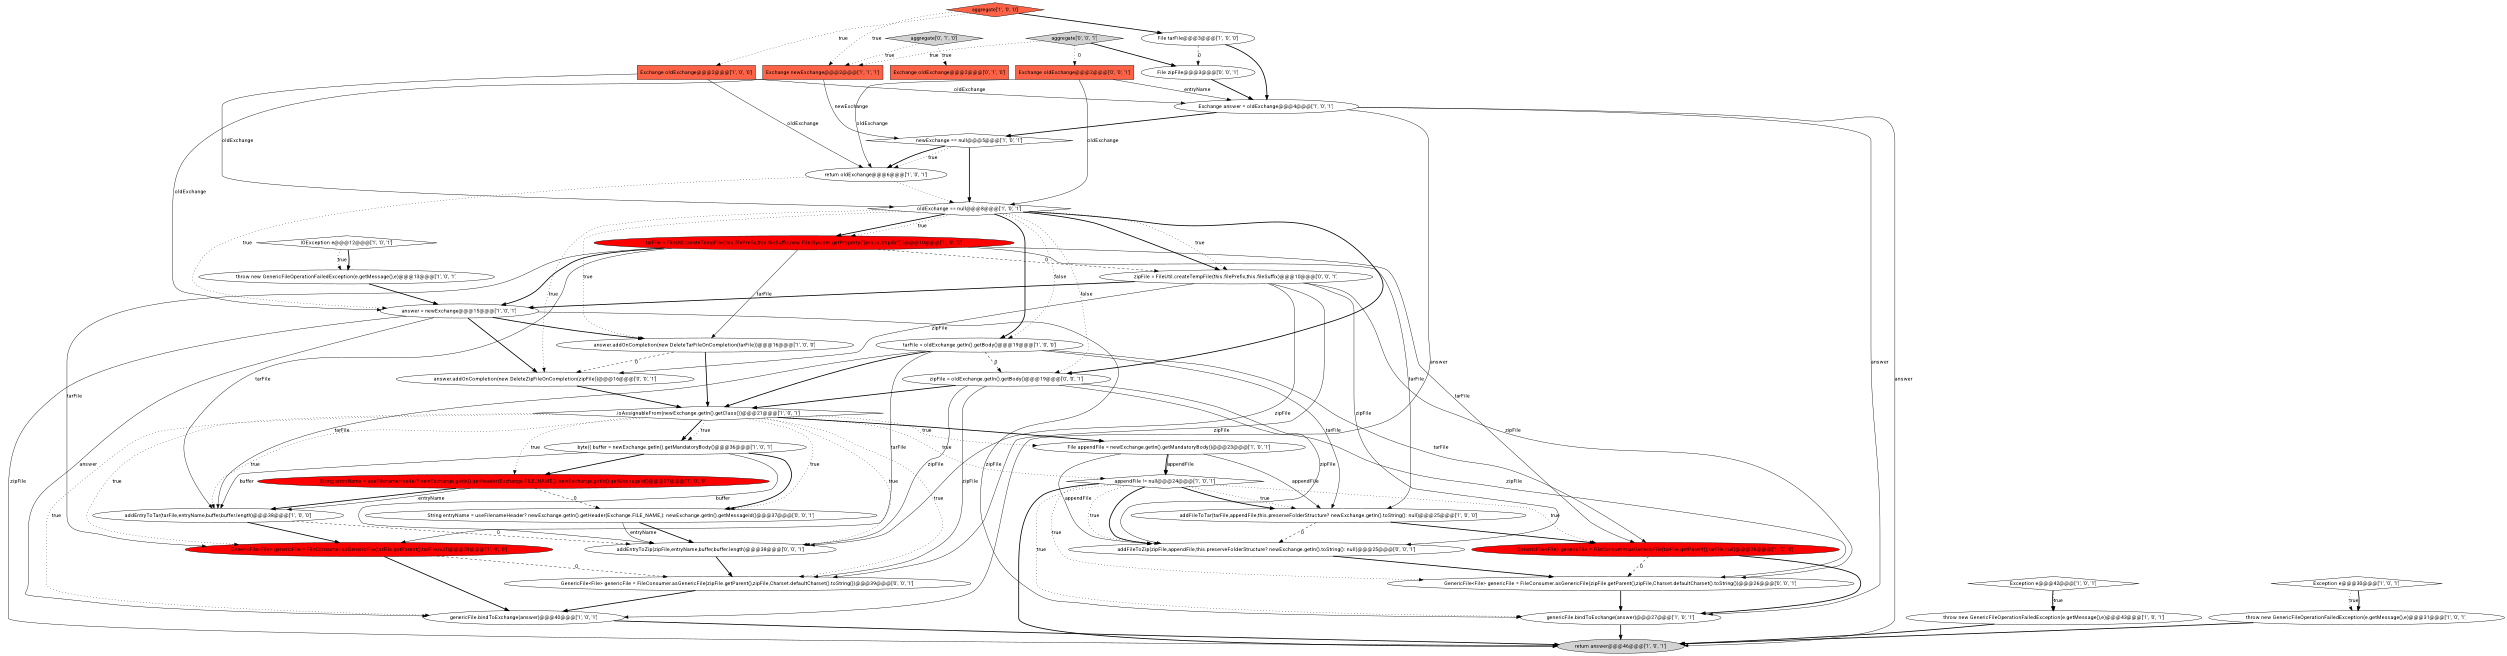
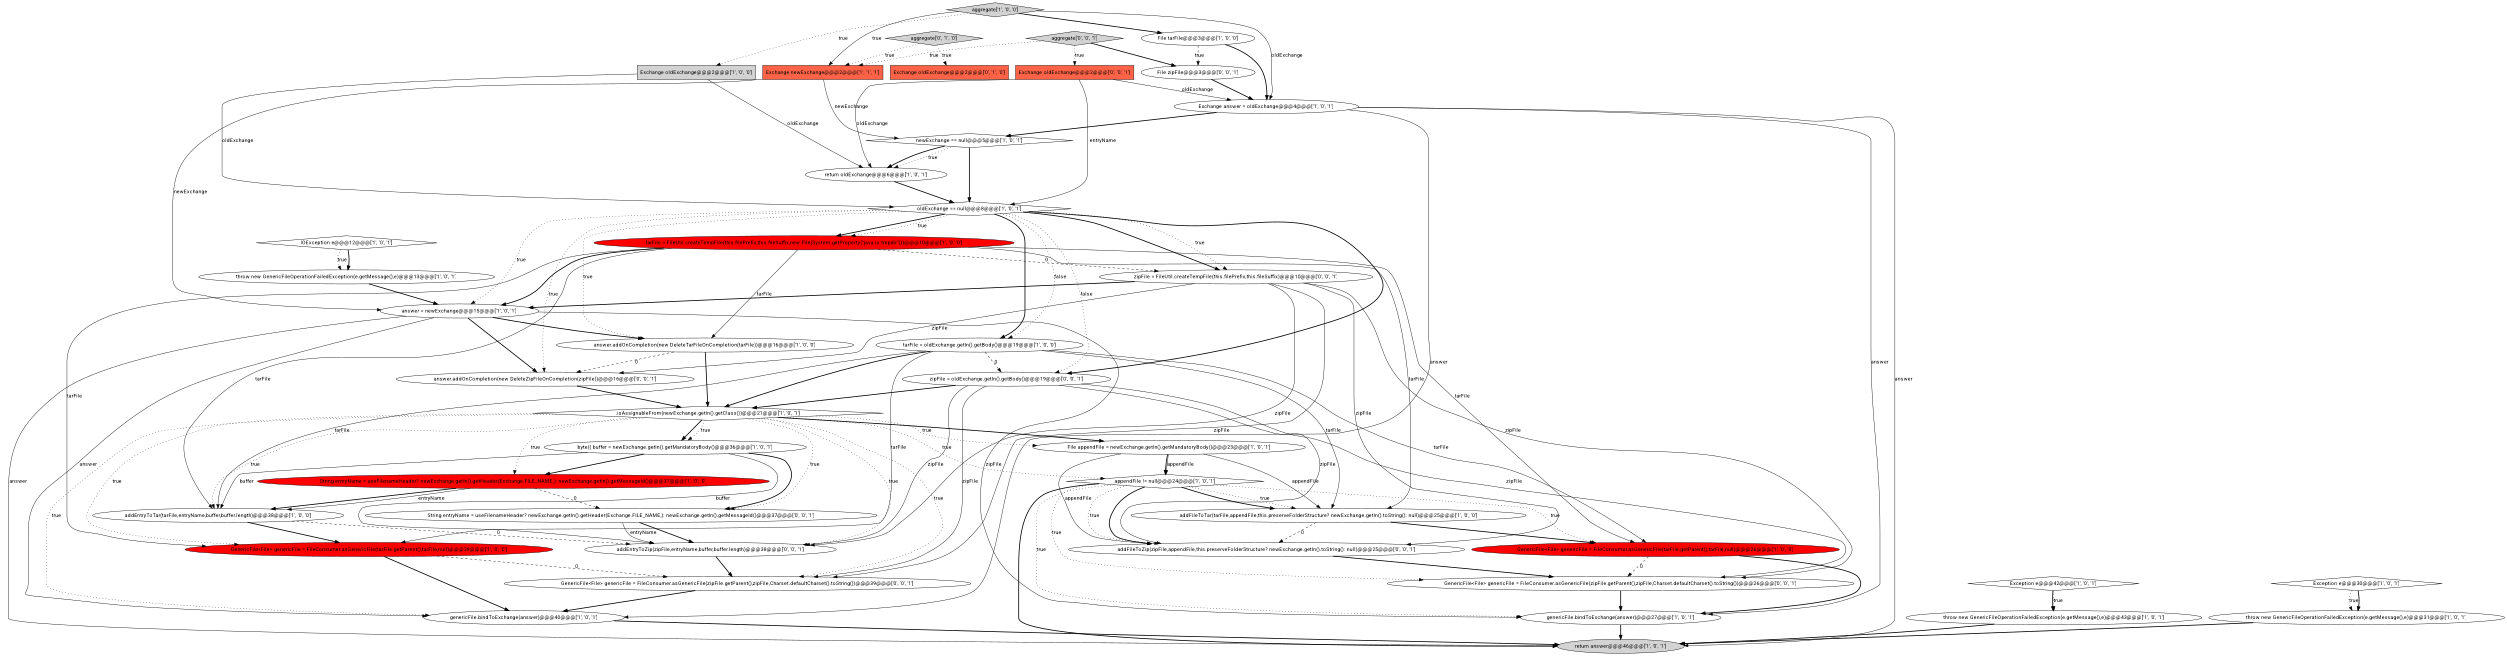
(995, 10) -> (995, 10)
(880, 28) -> (880, 28)
(1080, 55) -> (1080, 55)
(1200, 55) -> (1200, 55)
(696, 72) -> (696, 72)
(1198, 89) -> (1198, 89)
(968, 93) -> (1182, 18)
(1103, 141) -> (1103, 141)
(922, 191) -> (922, 191)
(191, 192) -> (191, 192)
(392, 206) -> (661, 215)
(18, 481) -> (18, 481)
